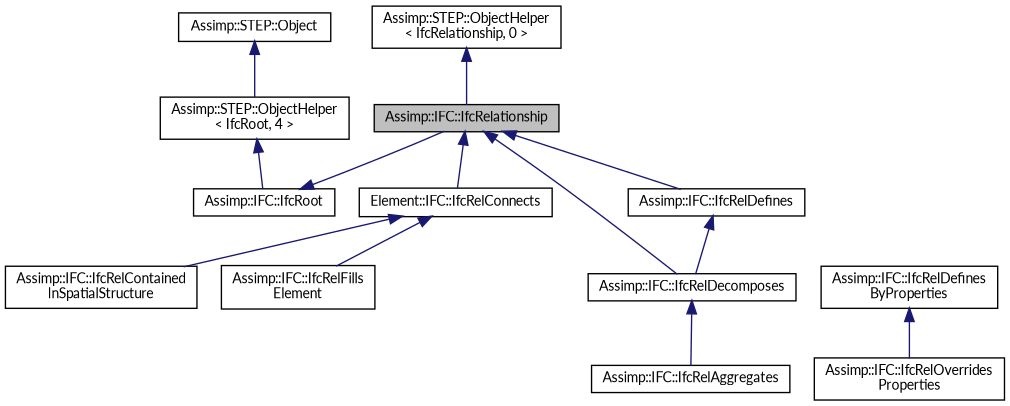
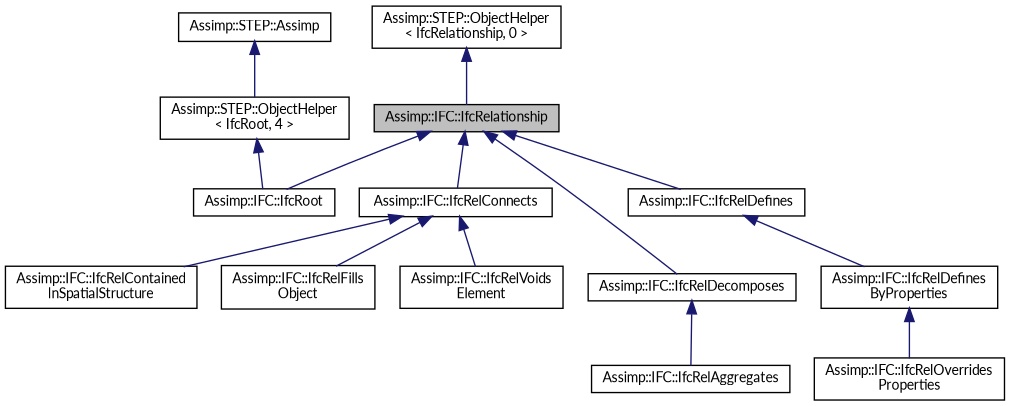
(255, 27) -> (255, 27)
(379, 159) -> (352, 162)
(456, 202) -> (456, 202)
(702, 251) -> (810, 244)
(298, 287) -> (298, 287)
none -> (482, 287)
